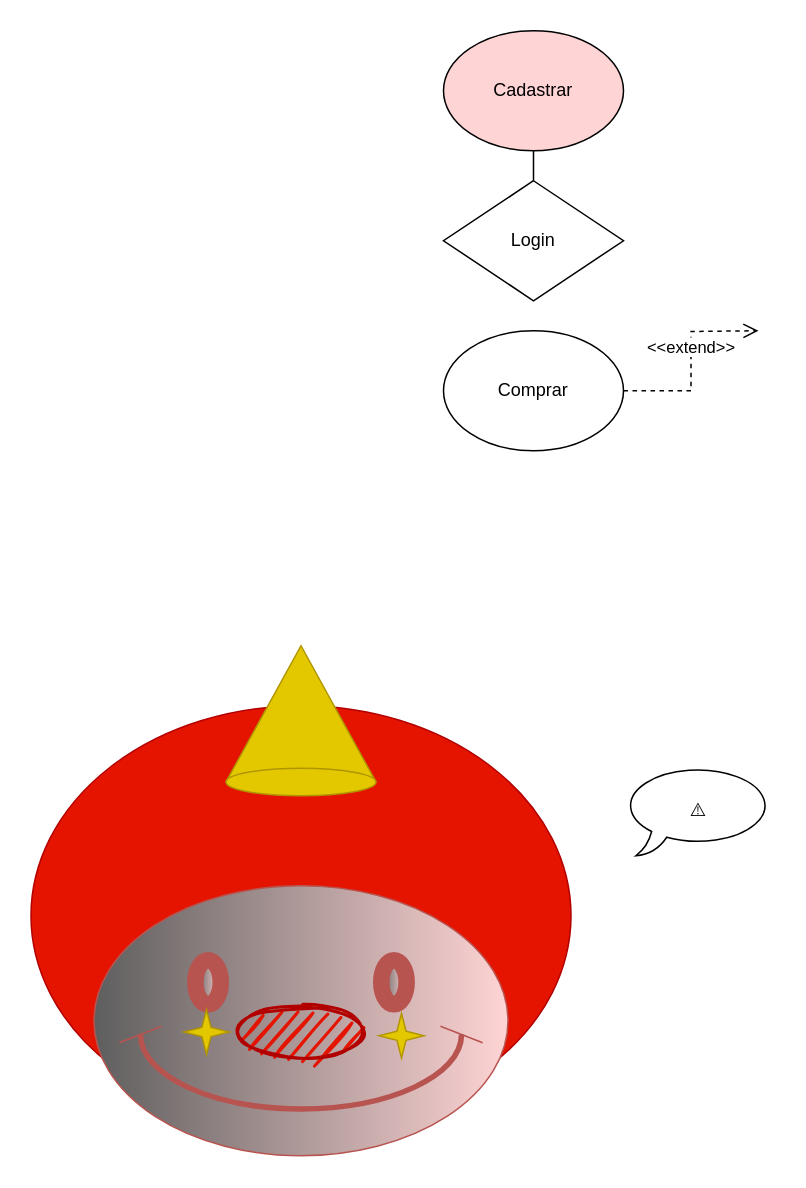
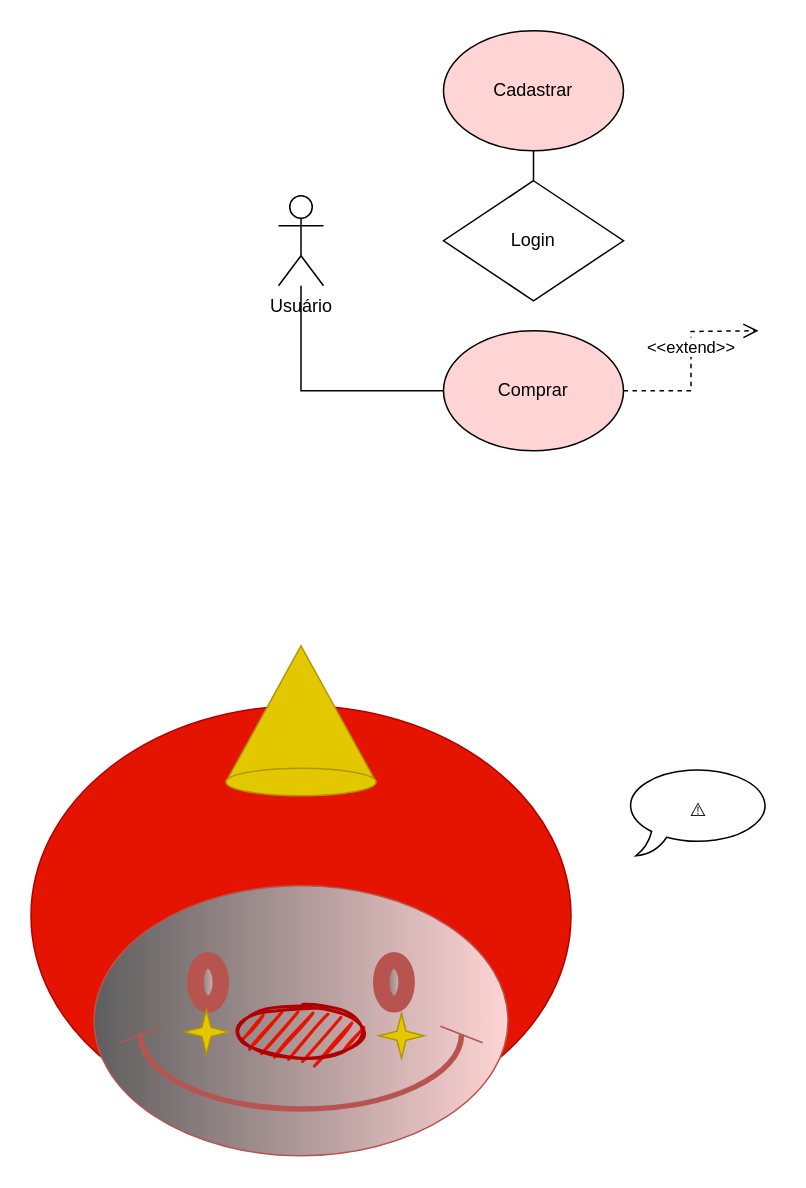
none -> (301, 241)
none -> (320, 391)
(533, 391) -> (533, 391)
